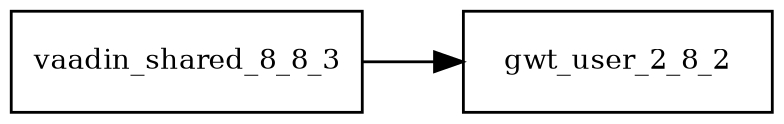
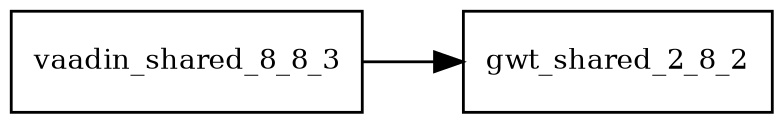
(618, 62) -> (618, 62)
